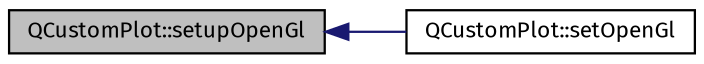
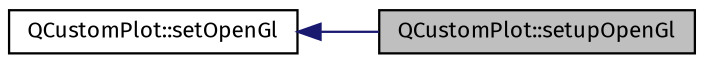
(377, 32) -> (350, 32)
